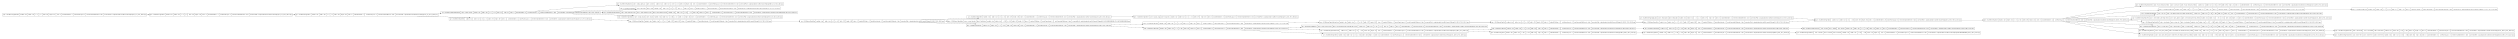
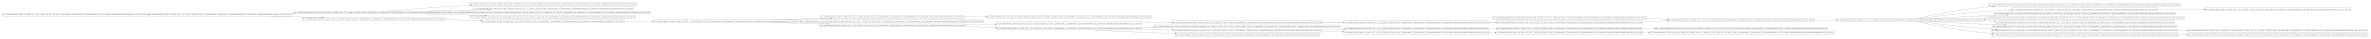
(75, 15) -> none
